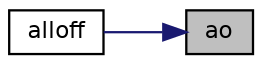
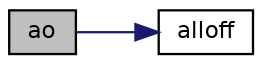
(133, 32) -> (106, 32)
